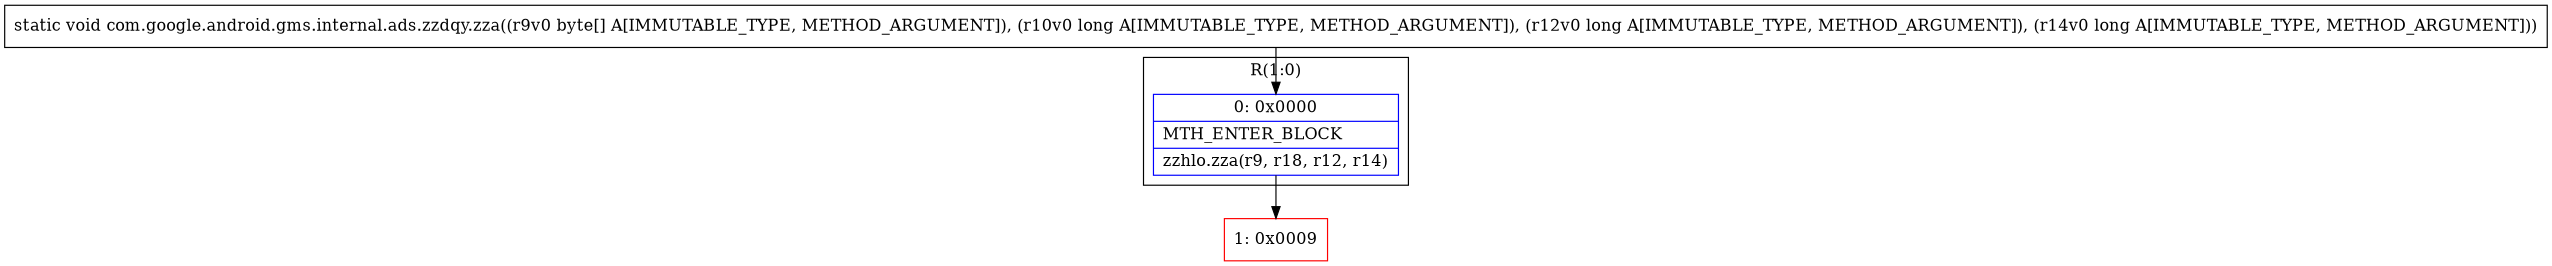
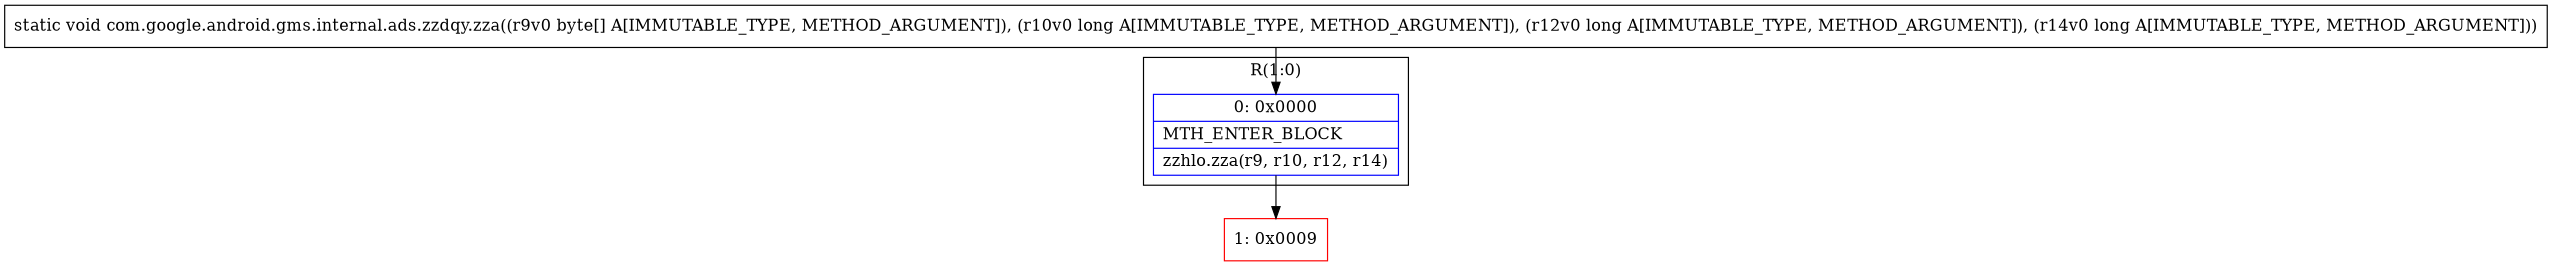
(1276, 161) -> (1276, 161)
